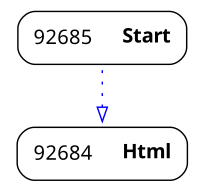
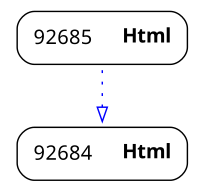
(147, 36) -> (147, 36)
